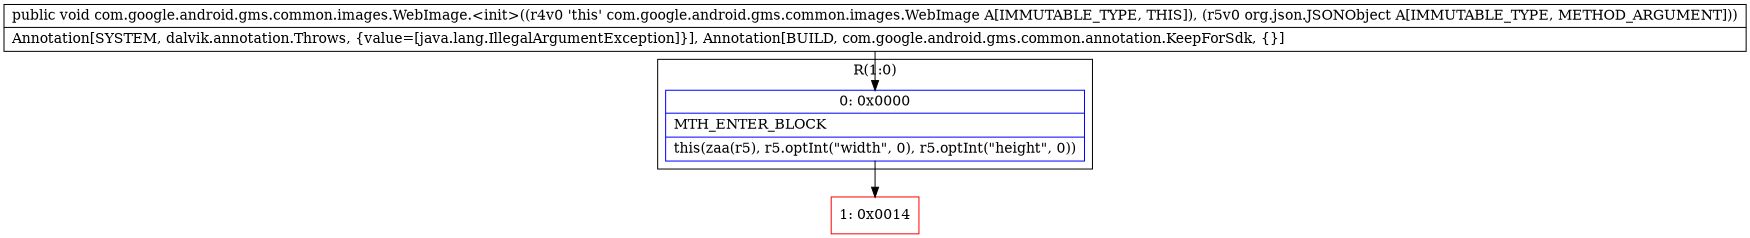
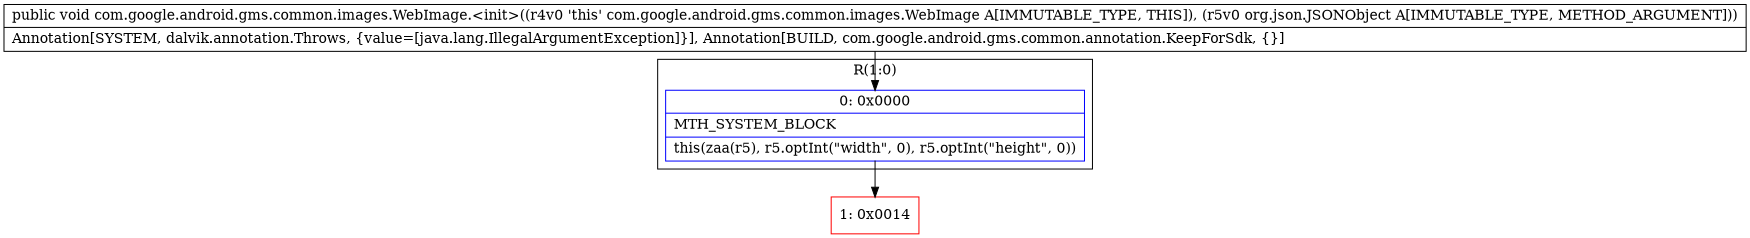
(750, 125) -> (755, 125)
